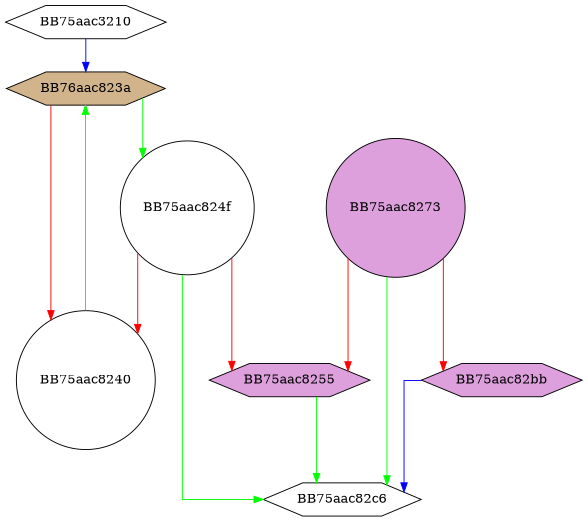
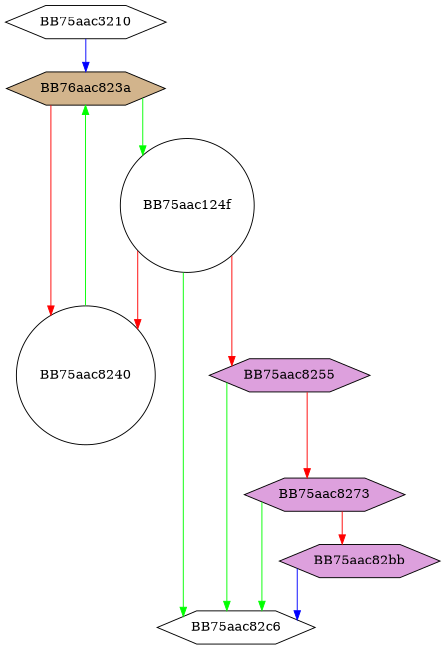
(187, 208) -> (187, 205)
(396, 208) -> (325, 495)
(348, 310) -> (307, 430)
